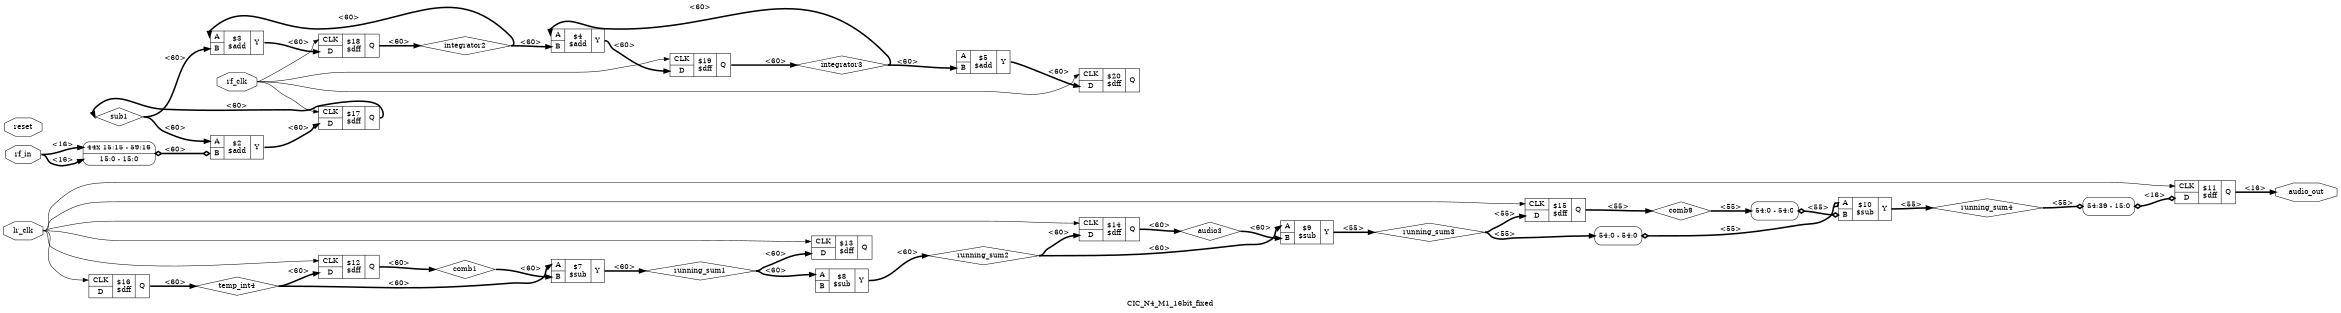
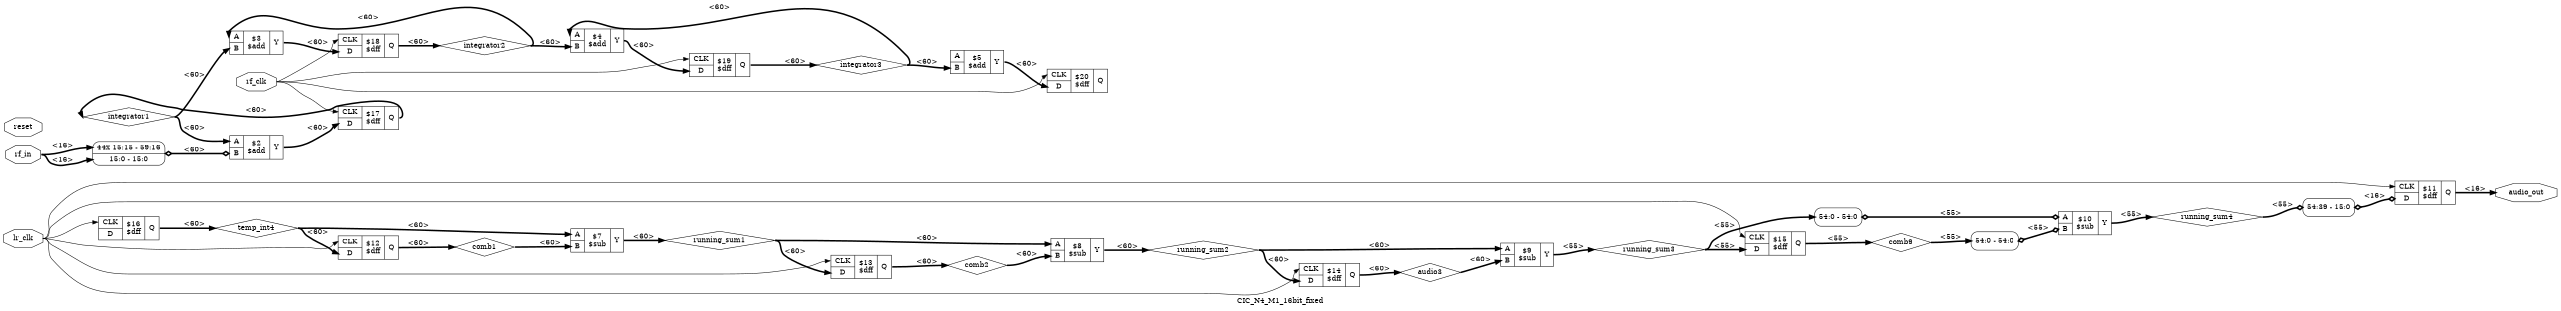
(119, 117) -> (129, 117)
none -> (977, 265)
